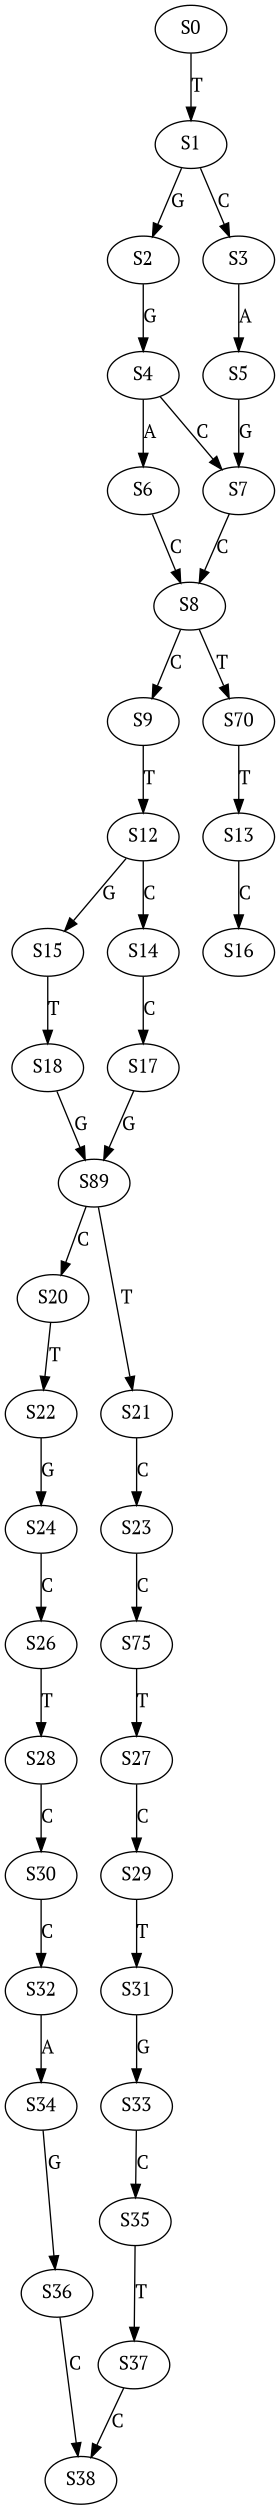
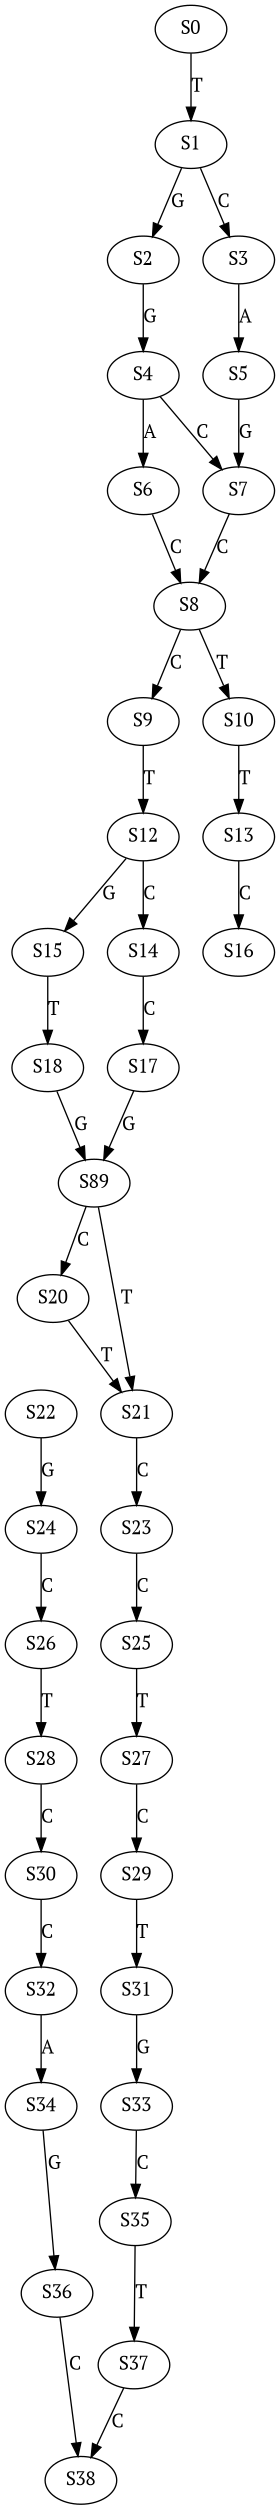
(239, 722) -> (239, 722)
(48, 1350) -> (91, 1351)
(137, 1645) -> (137, 1645)
